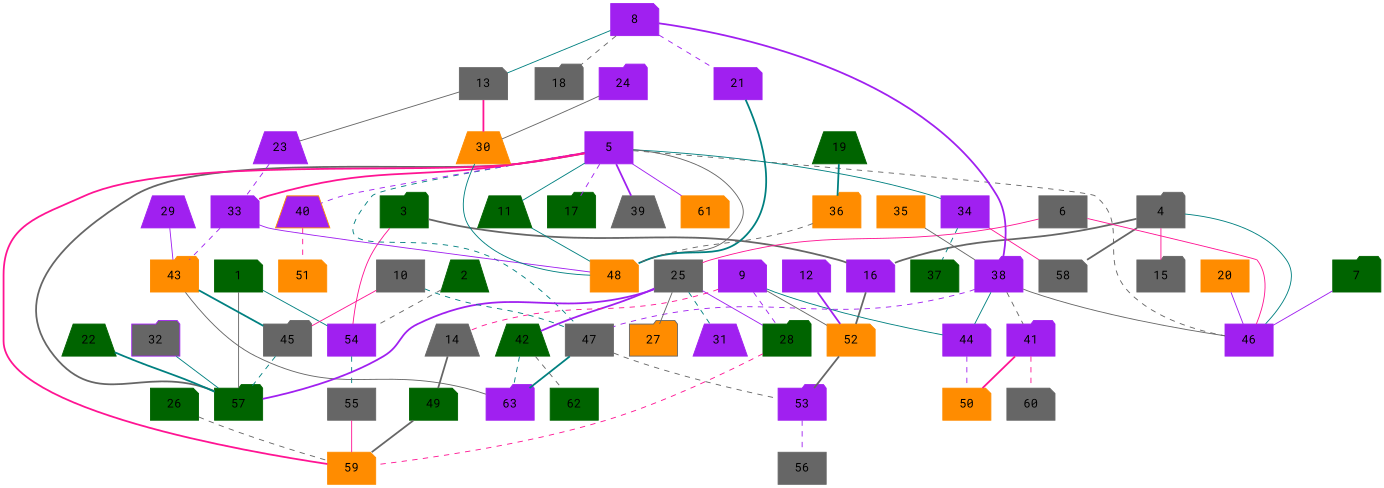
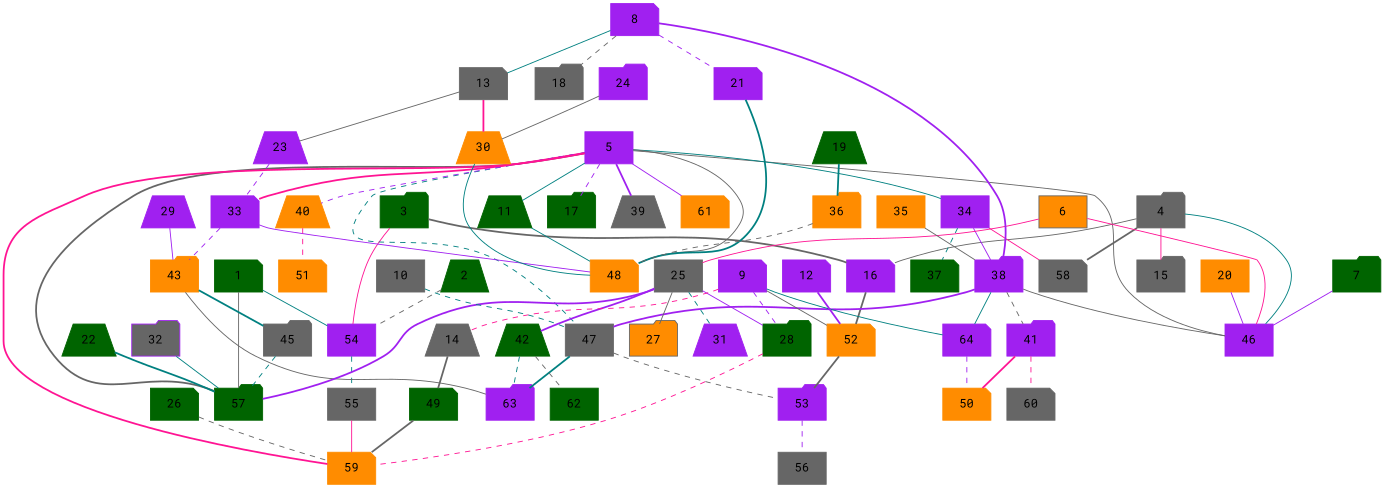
(970, 181) -> (970, 181)
(303, 212) -> (303, 212)
(1063, 212) -> (1063, 212)
(1021, 238) -> (1021, 238)
none -> (984, 248)
(344, 308) -> none
(785, 308) -> (785, 308)
(967, 340) -> (967, 340)
